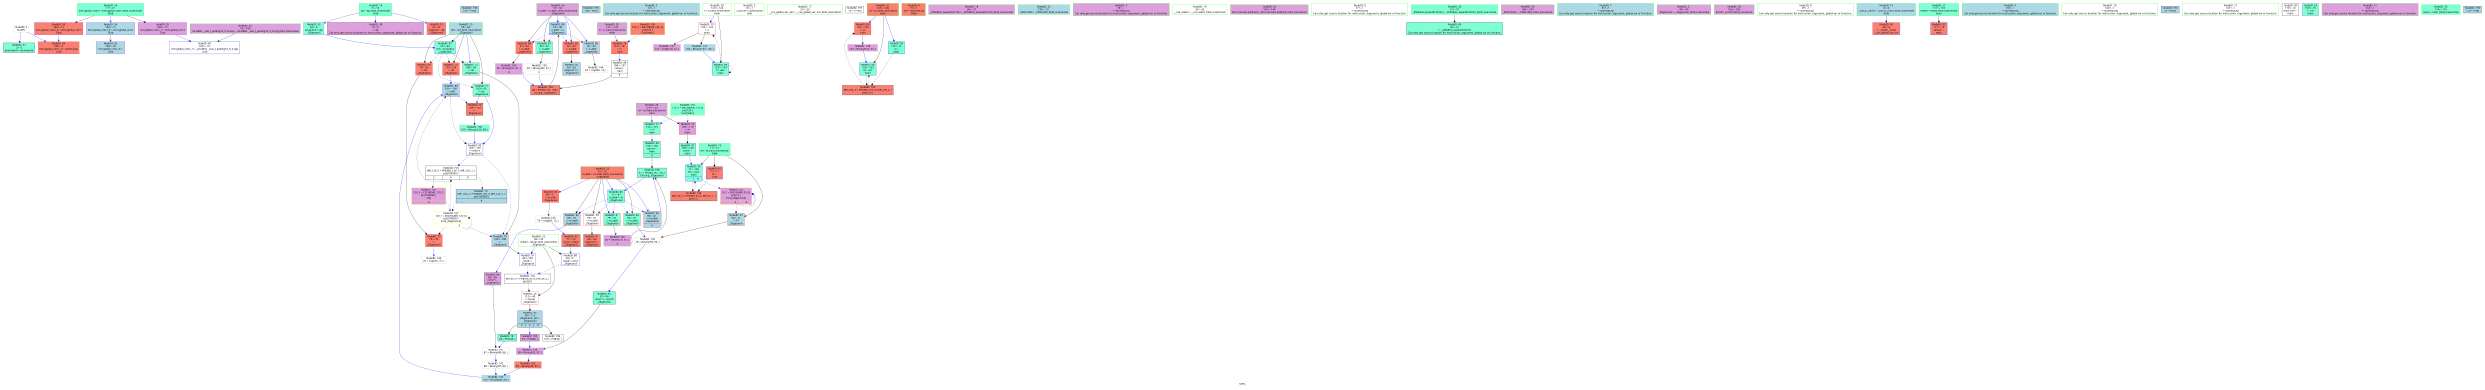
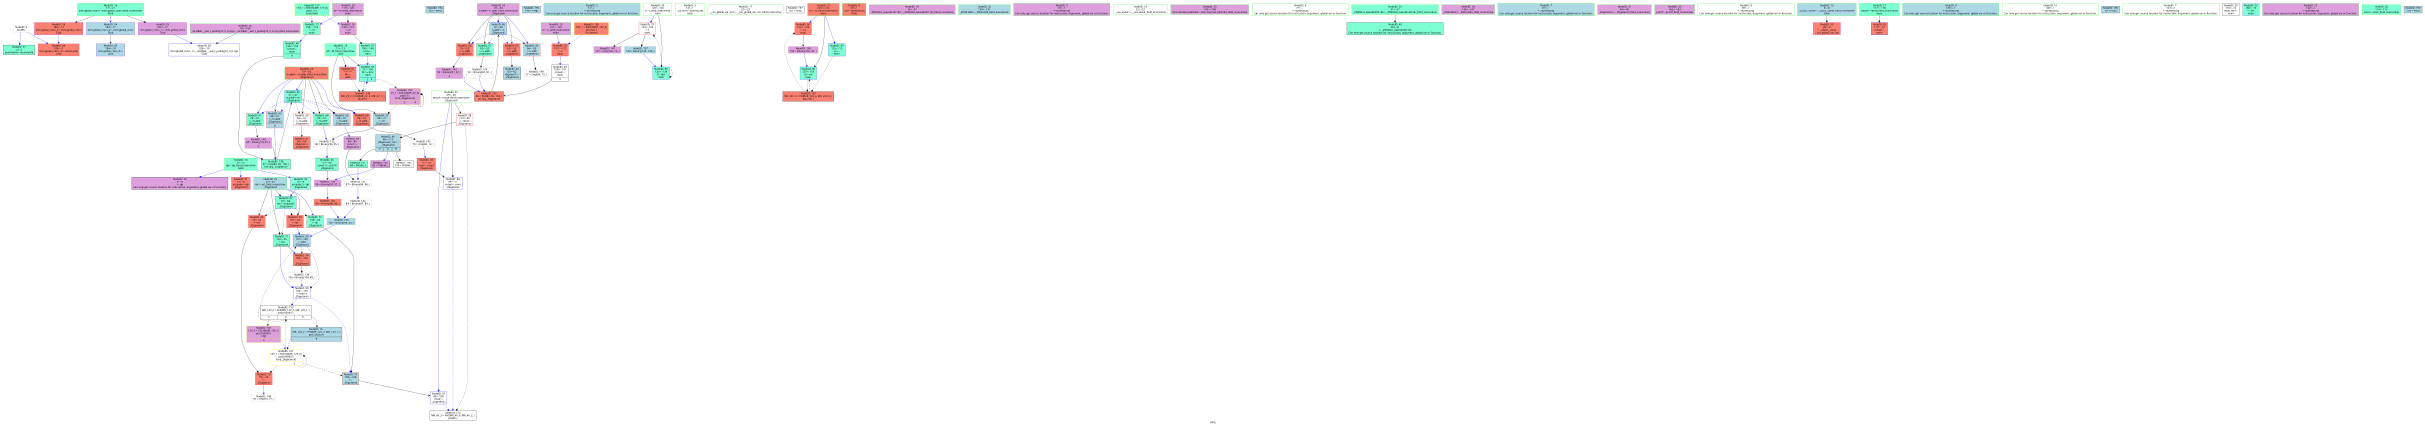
none -> (328, 105)
(475, 128) -> (302, 276)
(529, 287) -> (467, 268)
